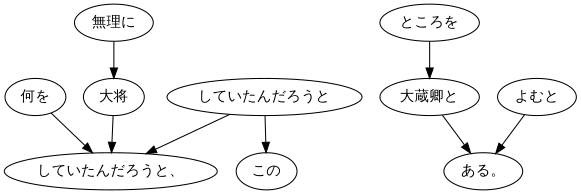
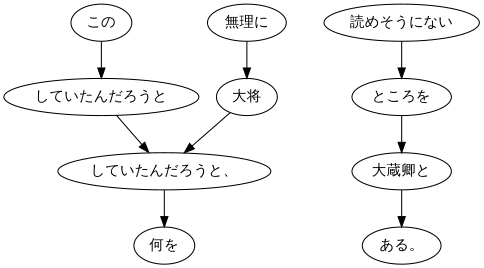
none -> (402, 23)
(537, 97) -> none
(68, 129) -> (164, 203)
(265, 129) -> (101, 55)
